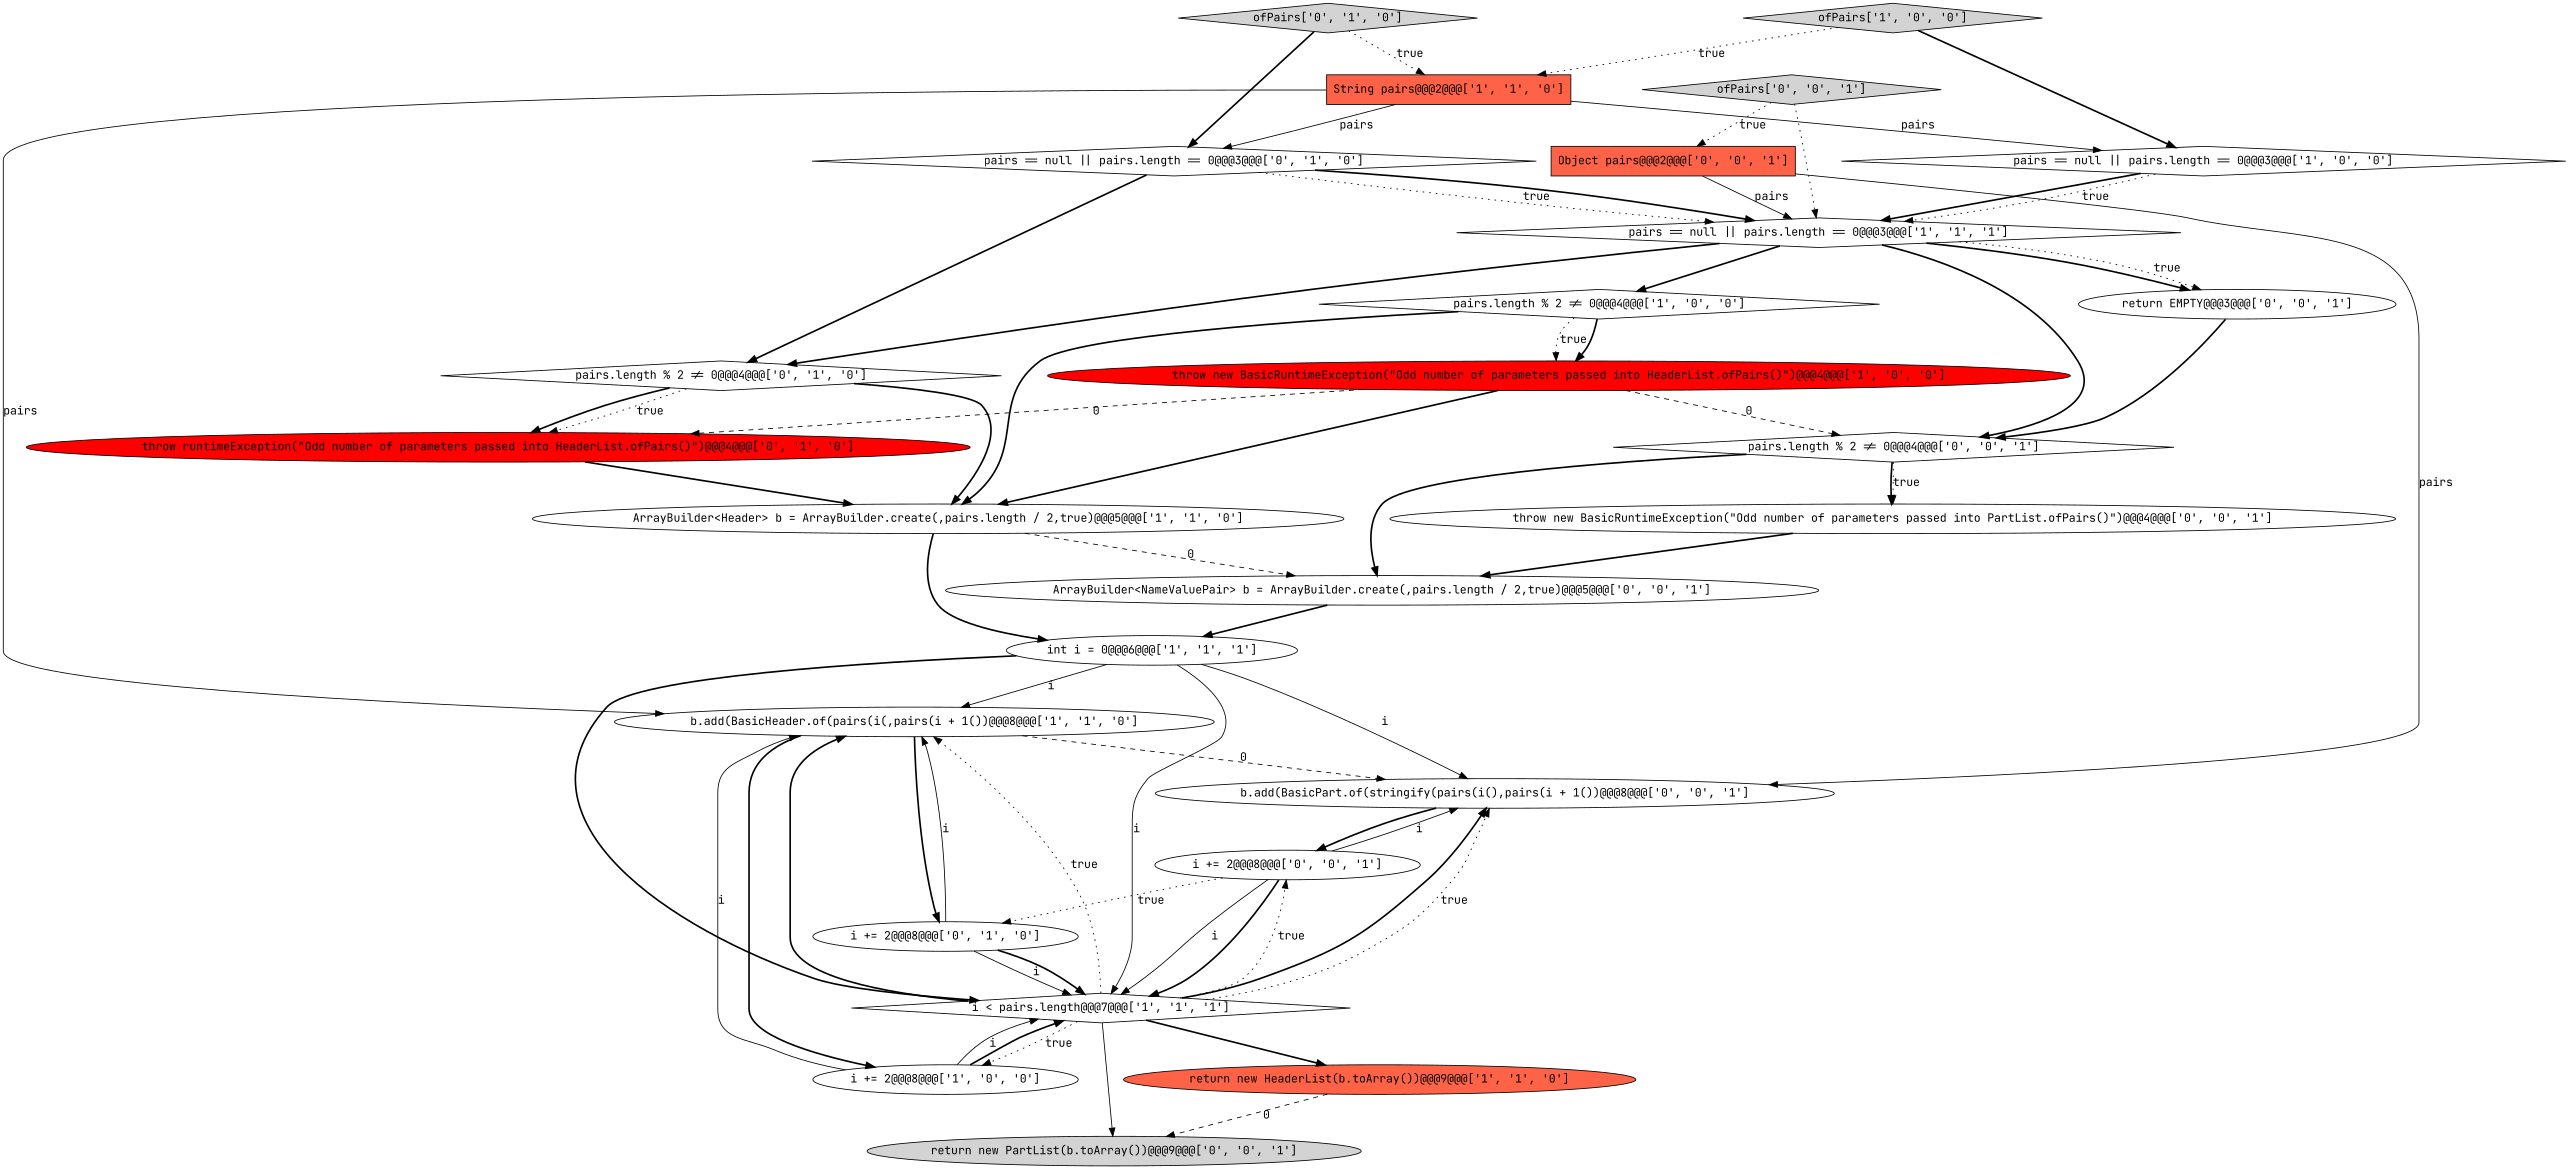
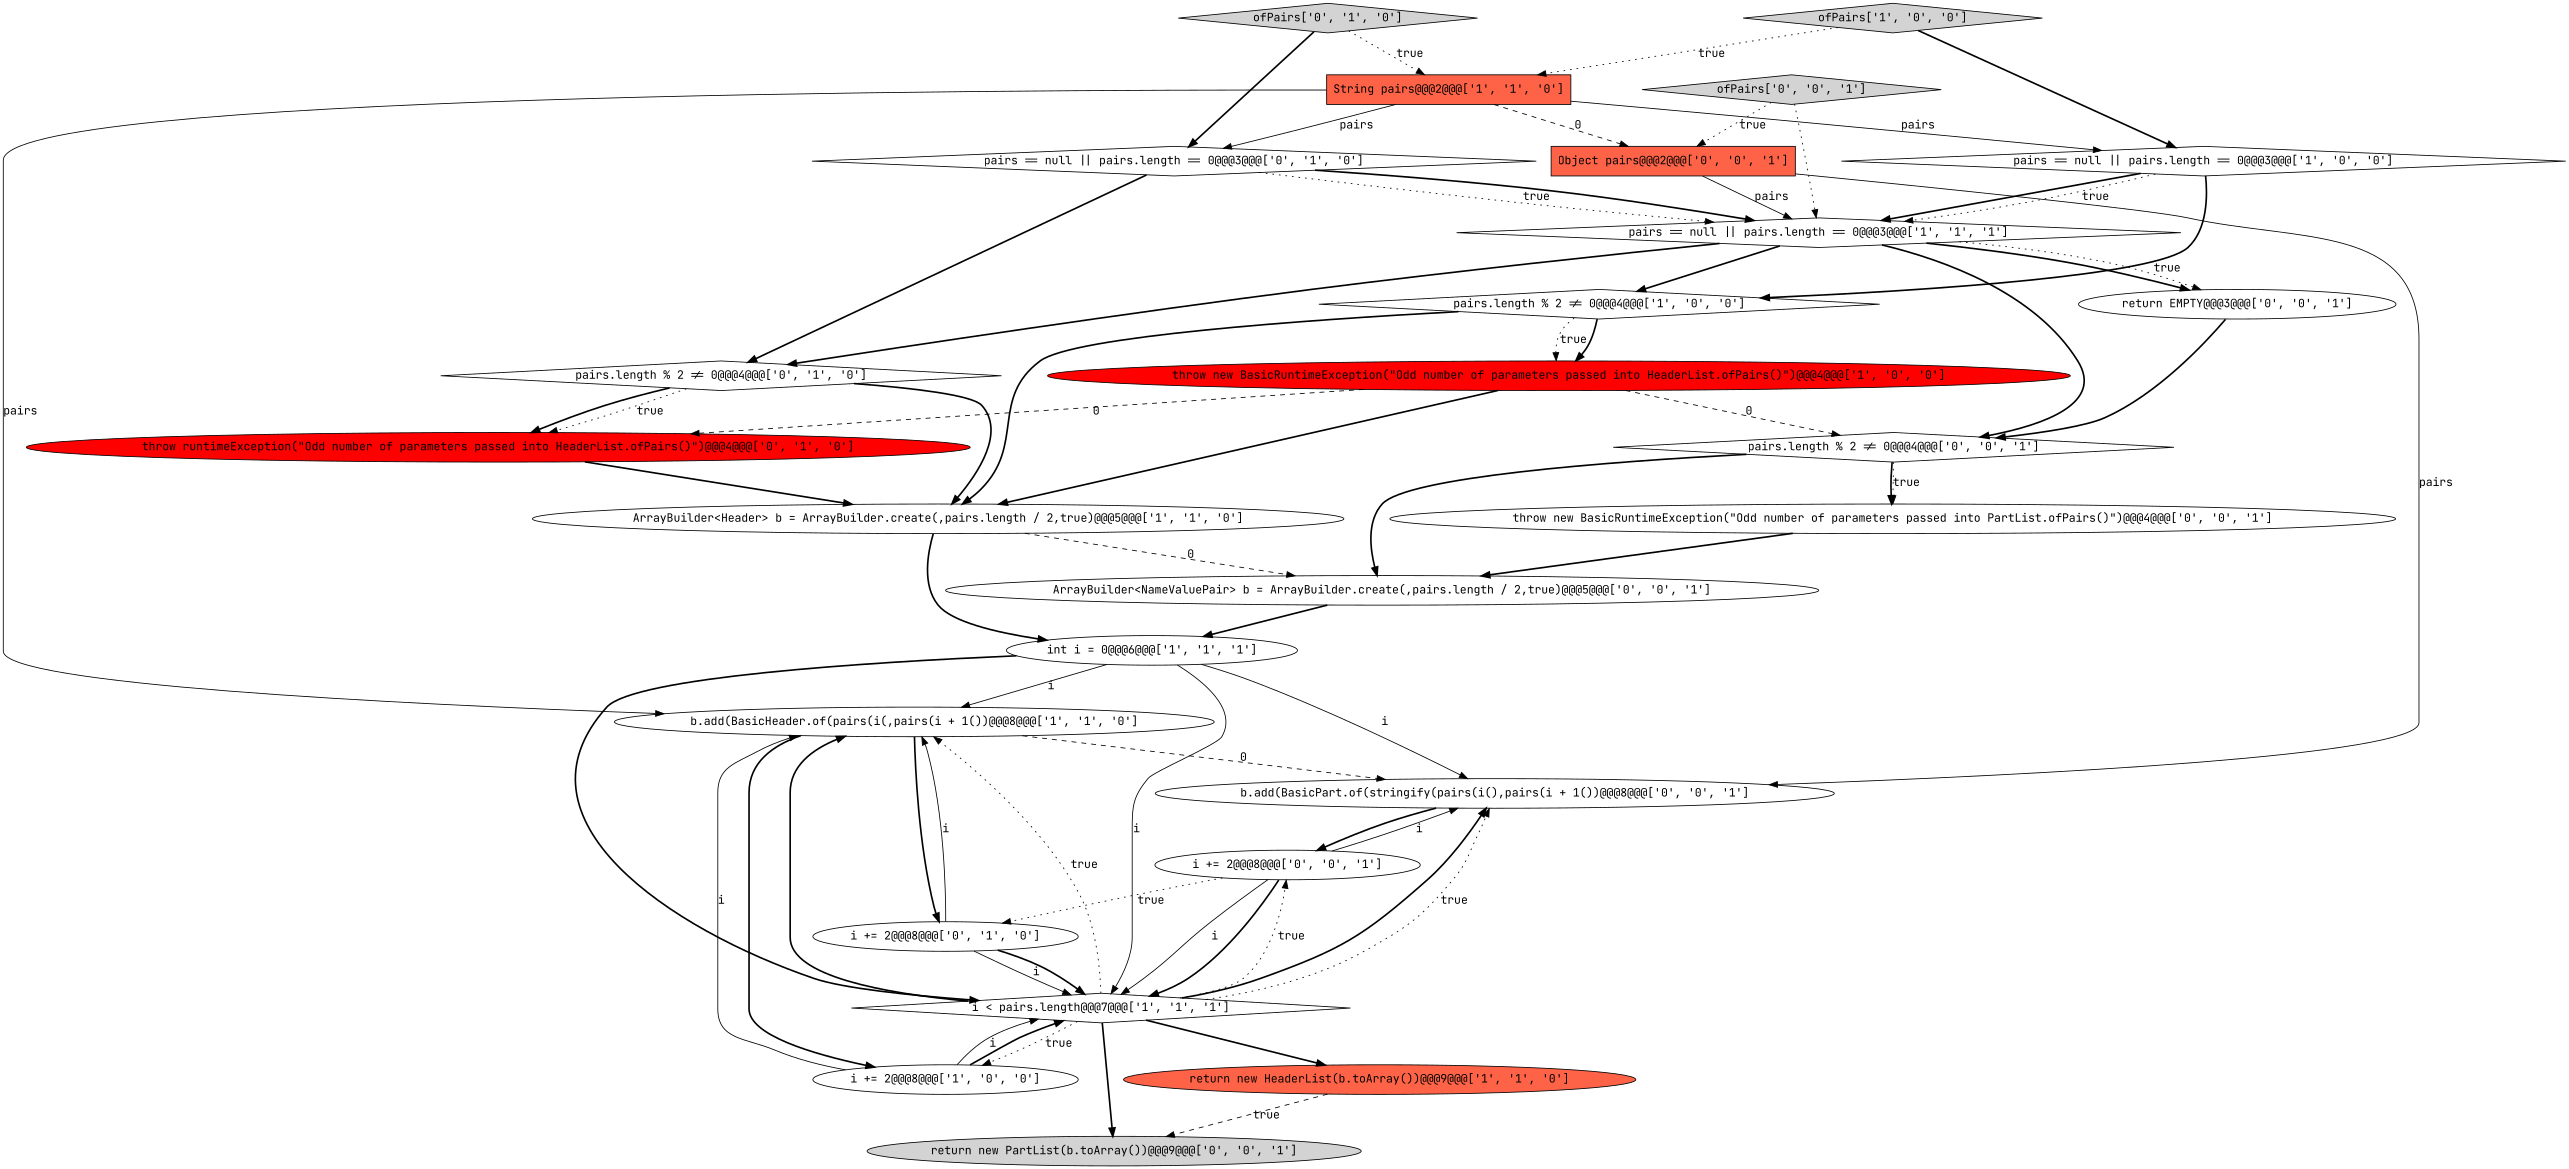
none -> (1557, 124)
none -> (2019, 281)
(1107, 1075) -> (1107, 1075)
(1267, 1115) -> (1267, 1115)
